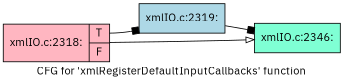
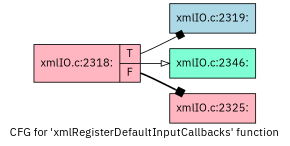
(236, 28) -> none
none -> (213, 108)
